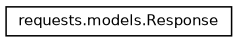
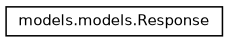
(119, 21) -> (114, 21)
